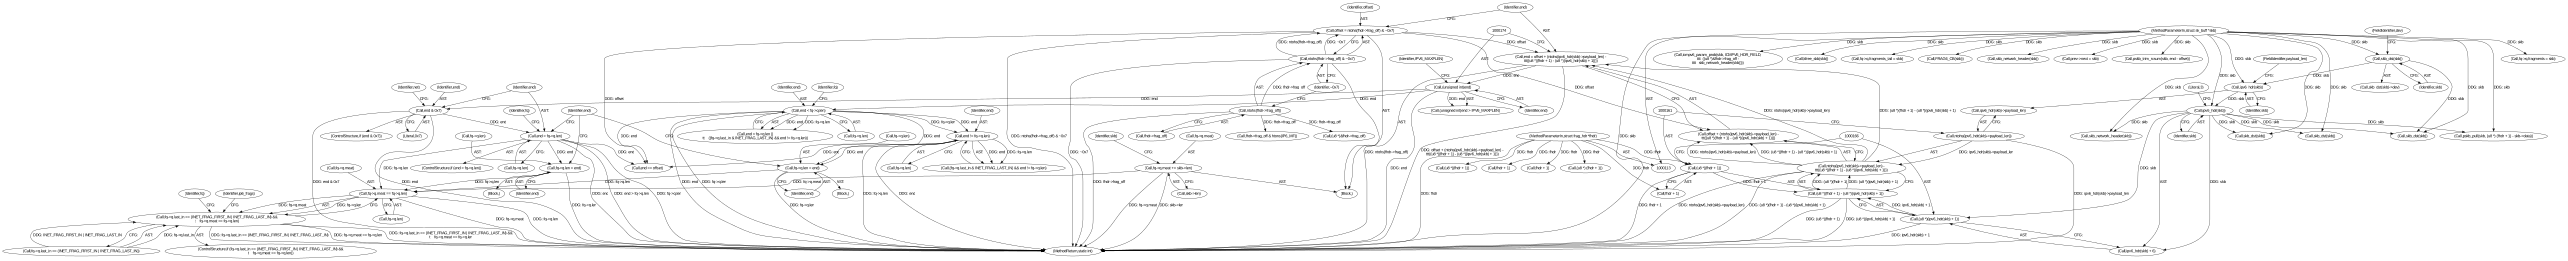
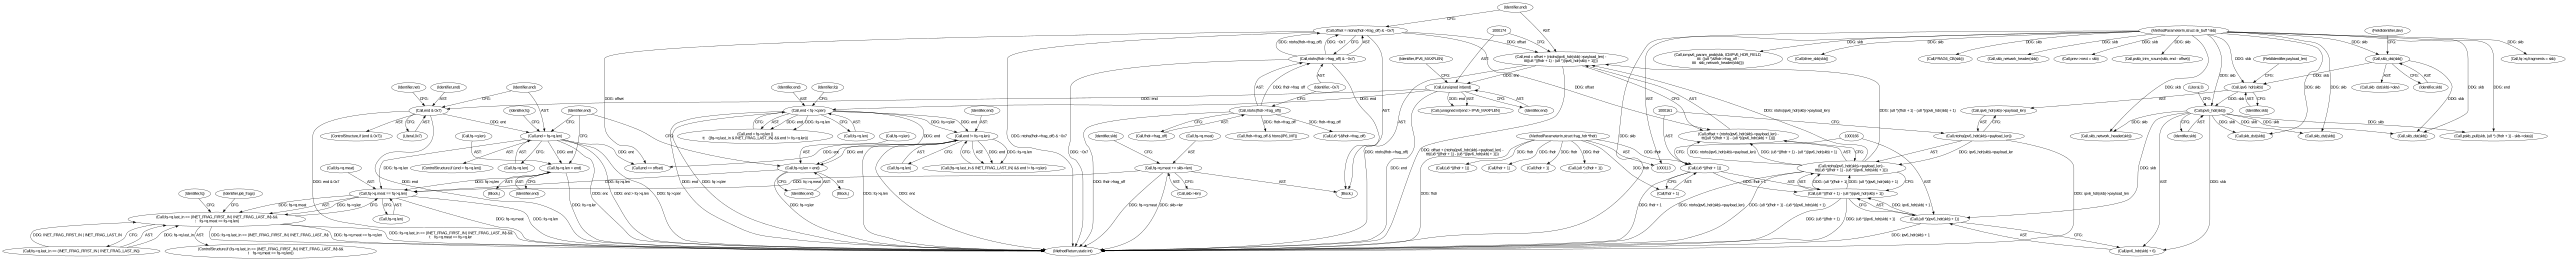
(1360, 7) -> none
(1877, 59) -> none
(1327, 72) -> none
(2502, 87) -> (2502, 87)
(675, 117) -> none
